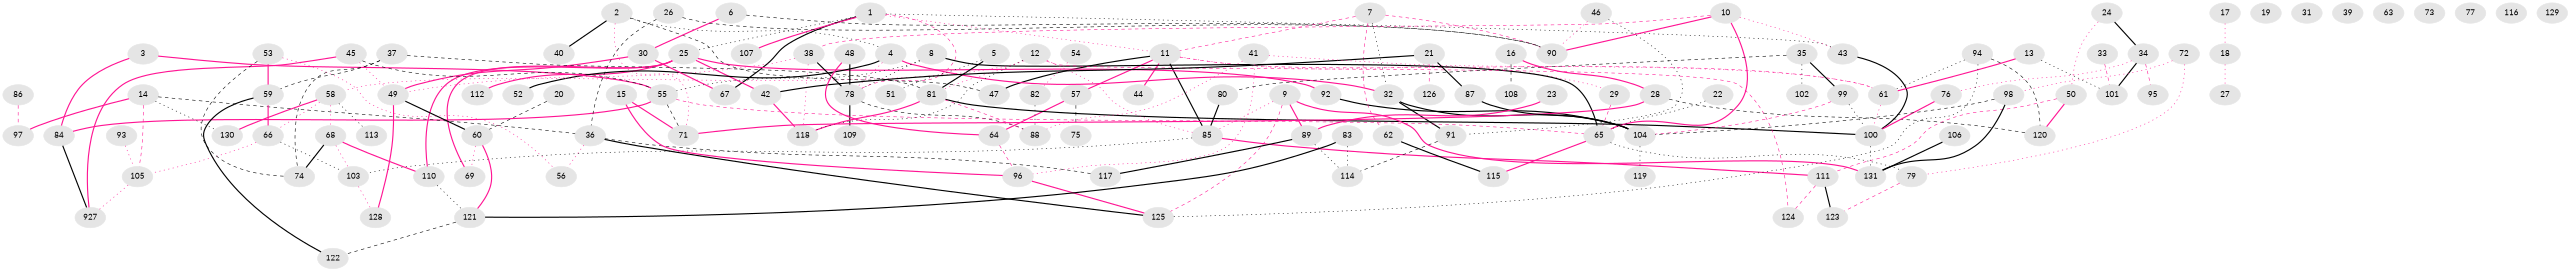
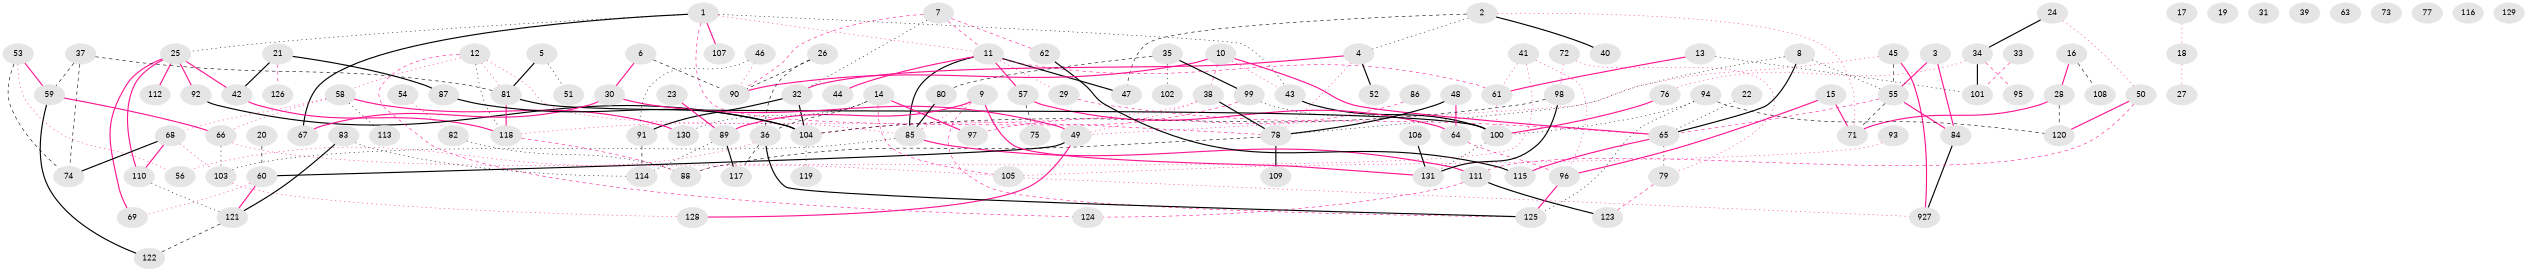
(1931, 74) -> (1604, 123)
(984, 114) -> (606, 152)
